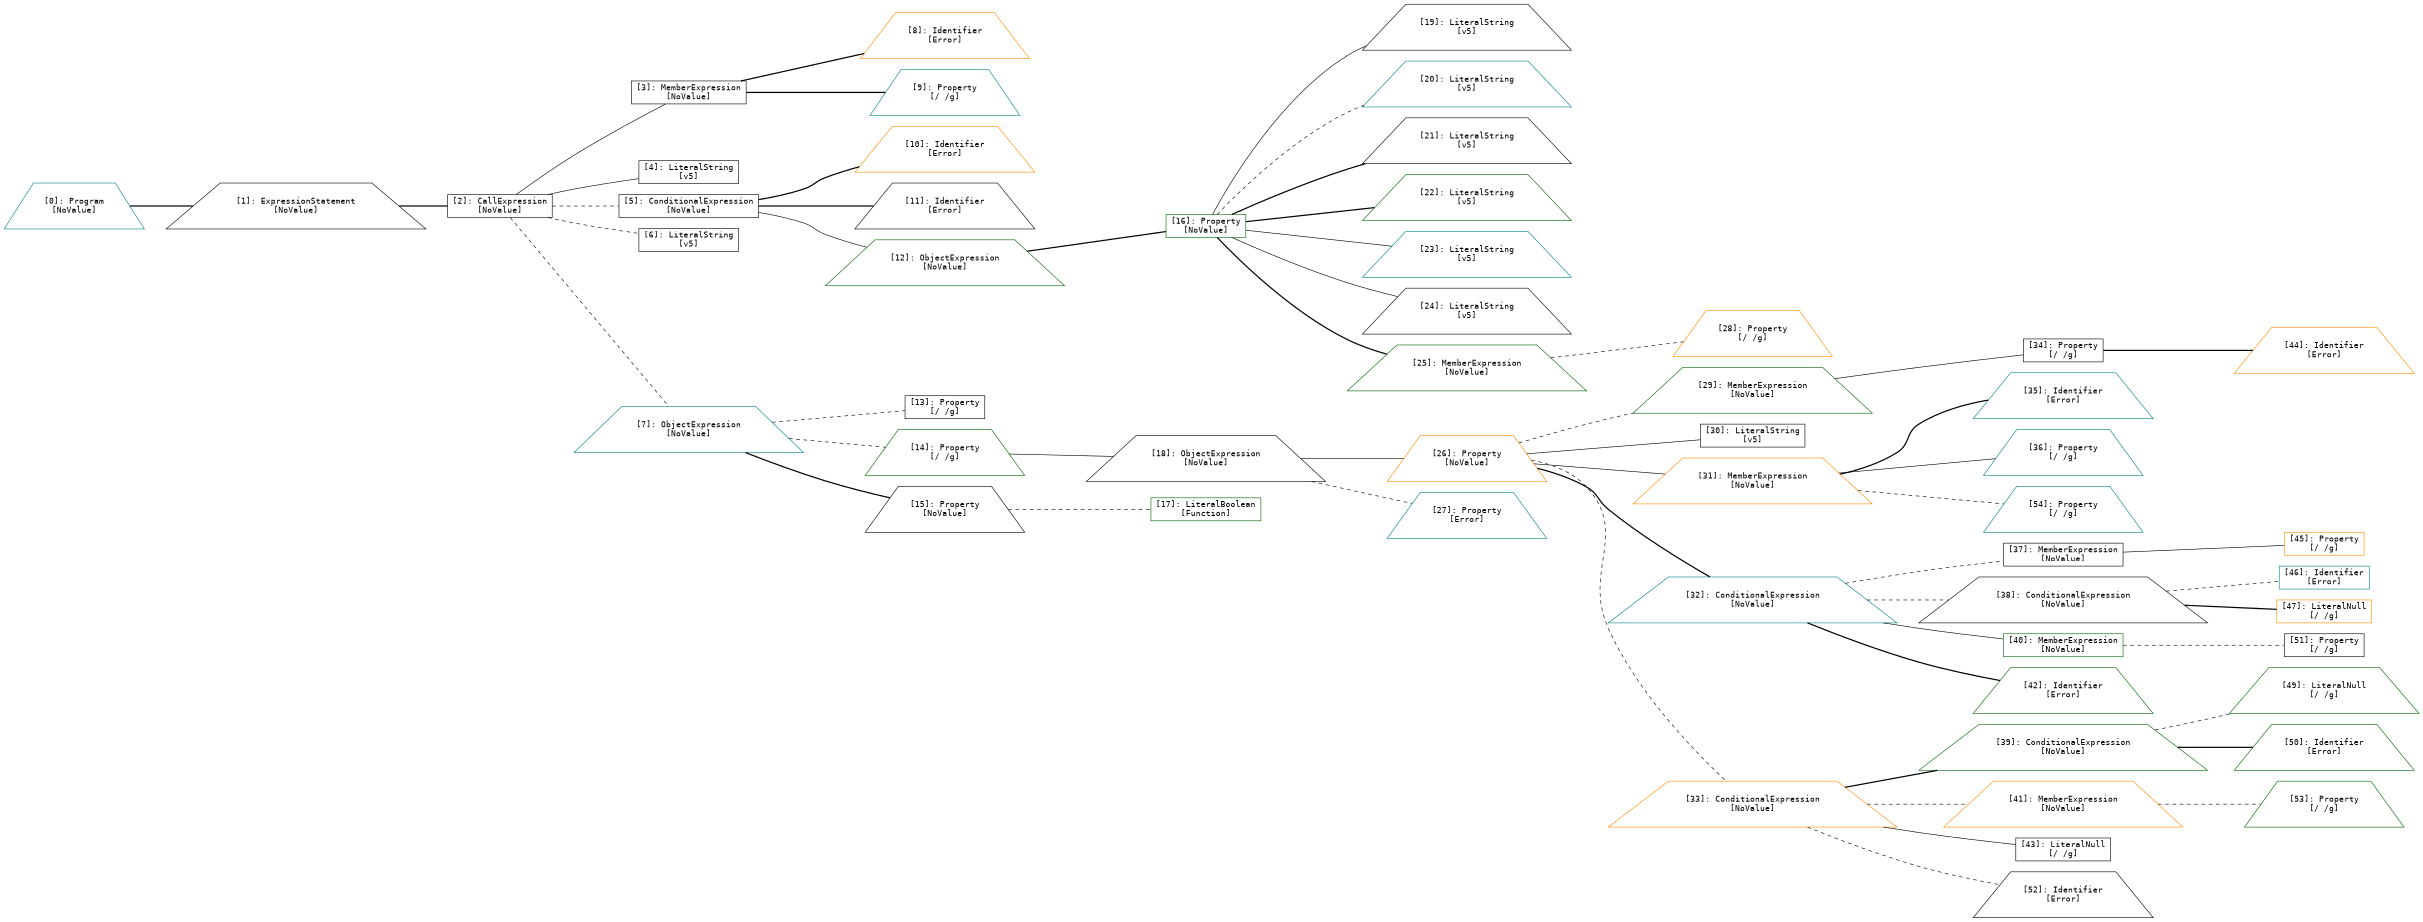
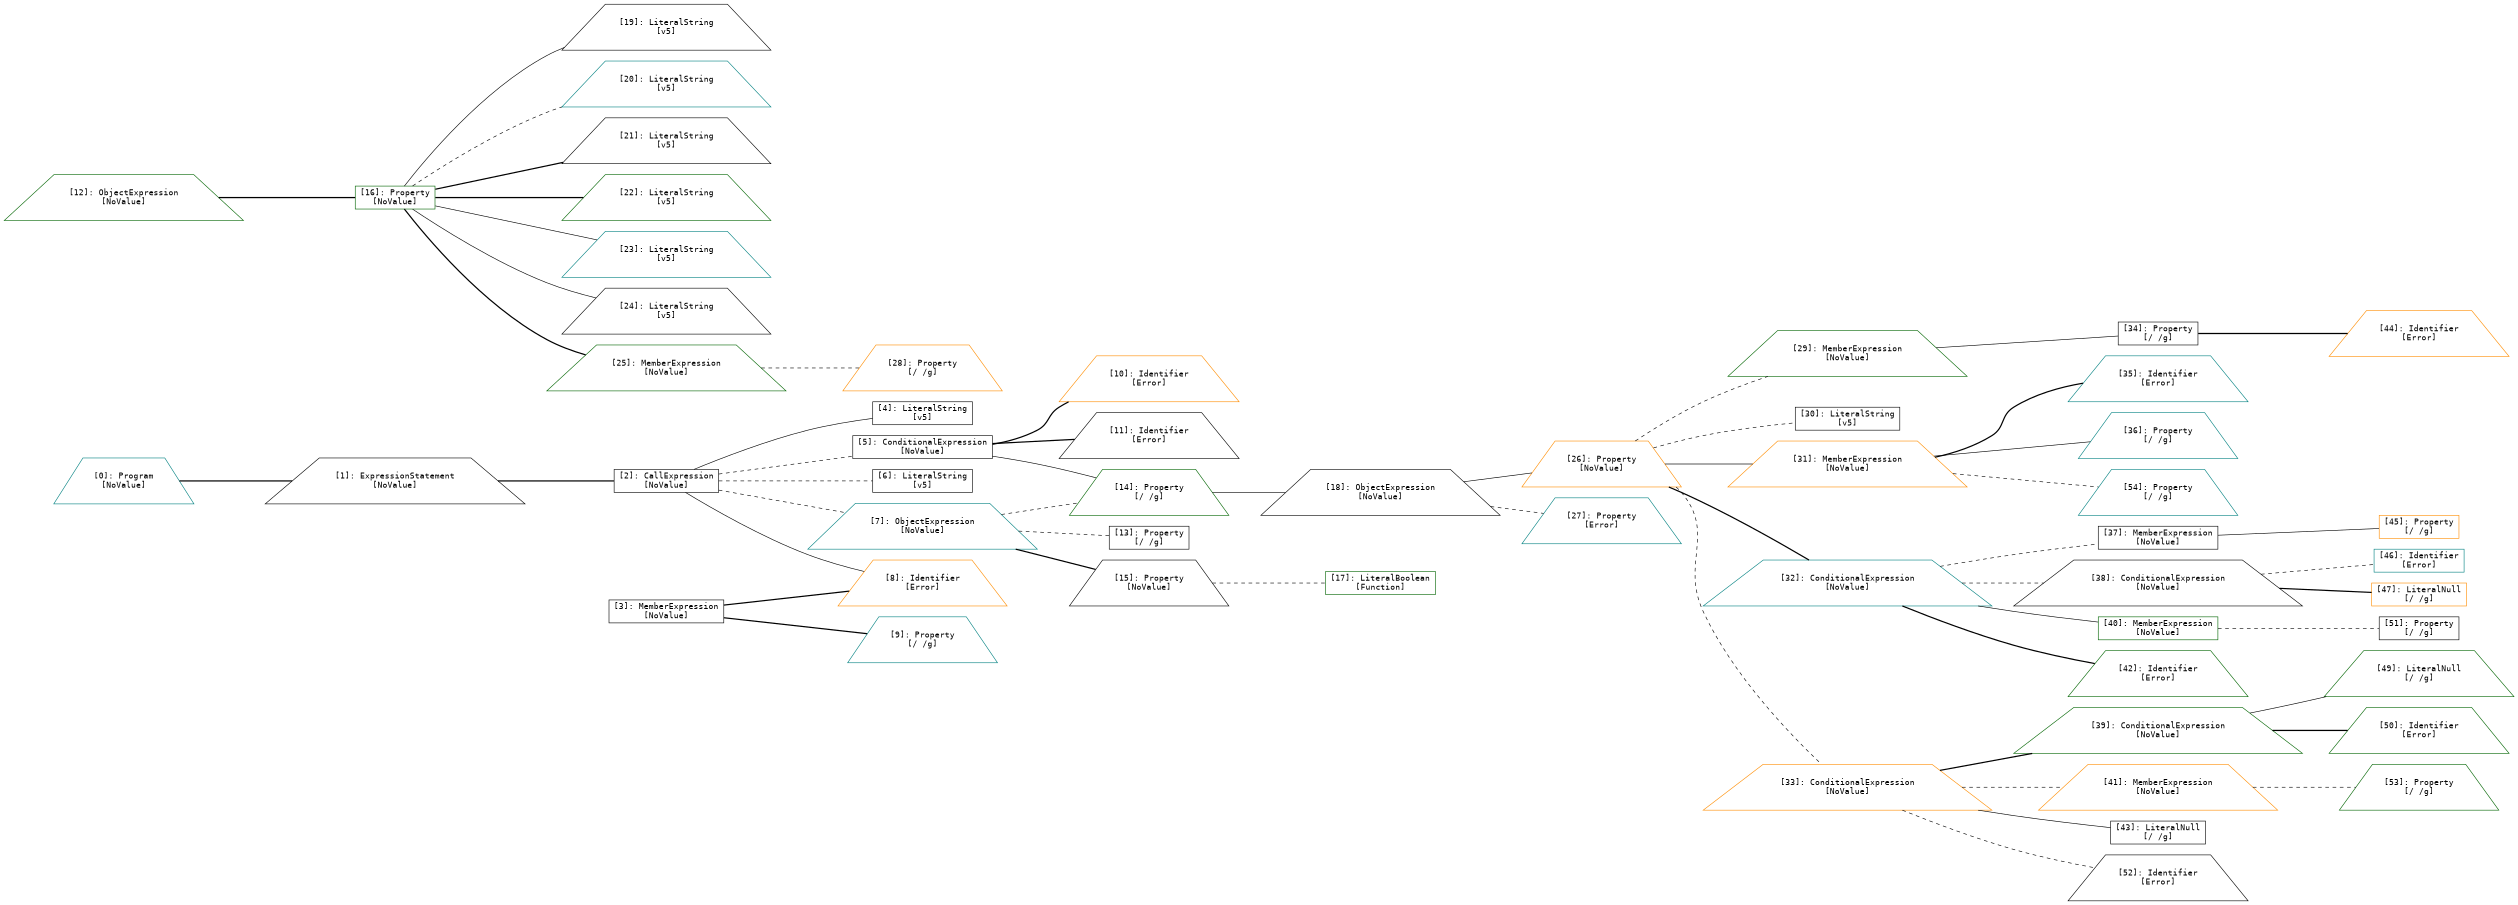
(589, 146) -> (772, 539)
(813, 228) -> (1045, 465)
(1614, 447) -> (1724, 432)
(2193, 722) -> (2288, 705)
